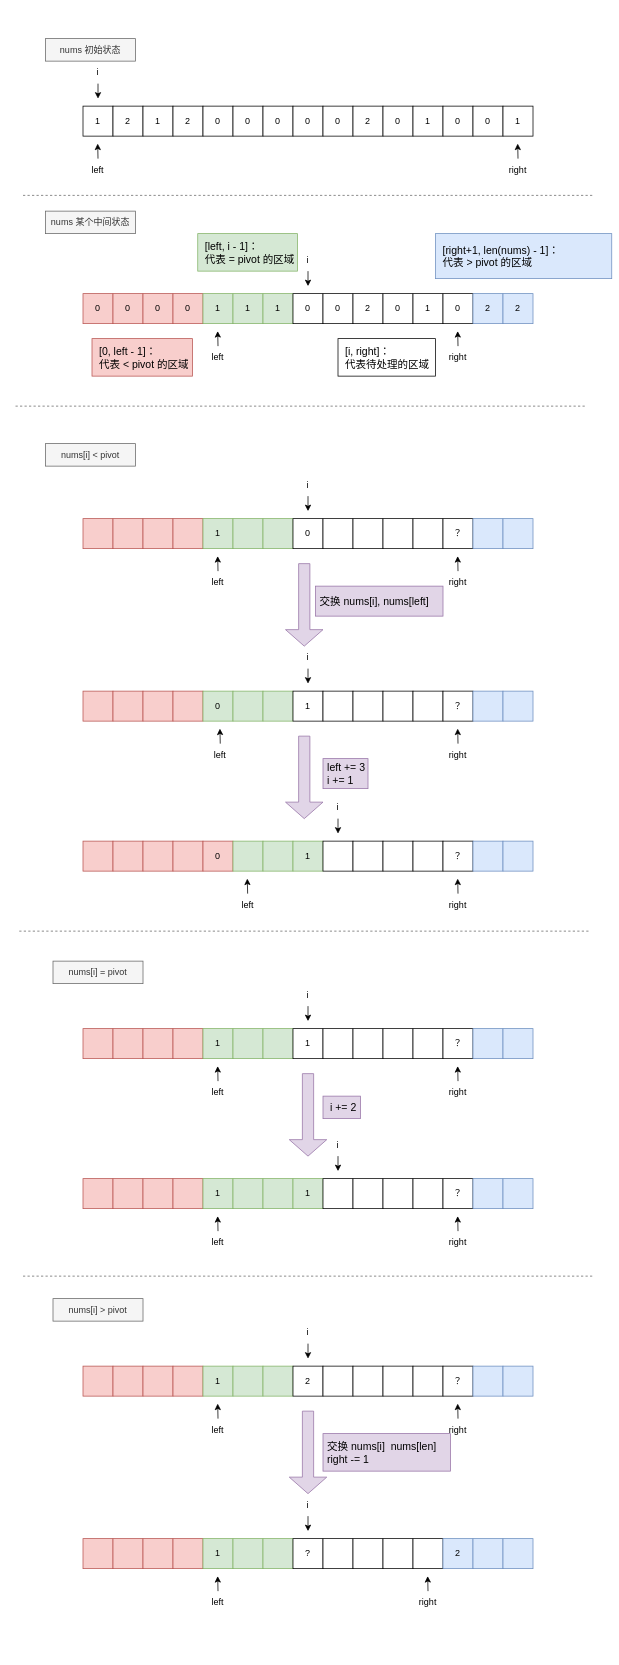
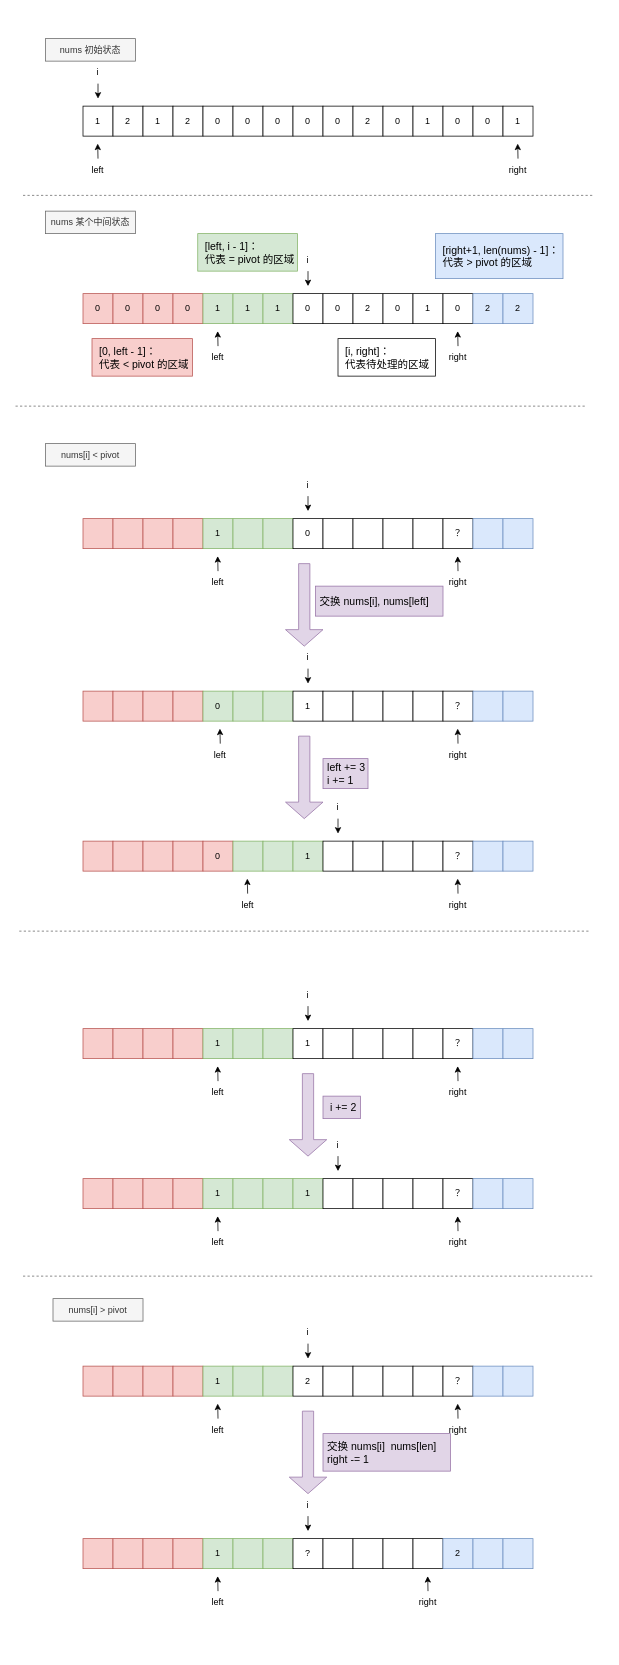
(524, 256) -> (499, 256)
(98, 972) -> none
